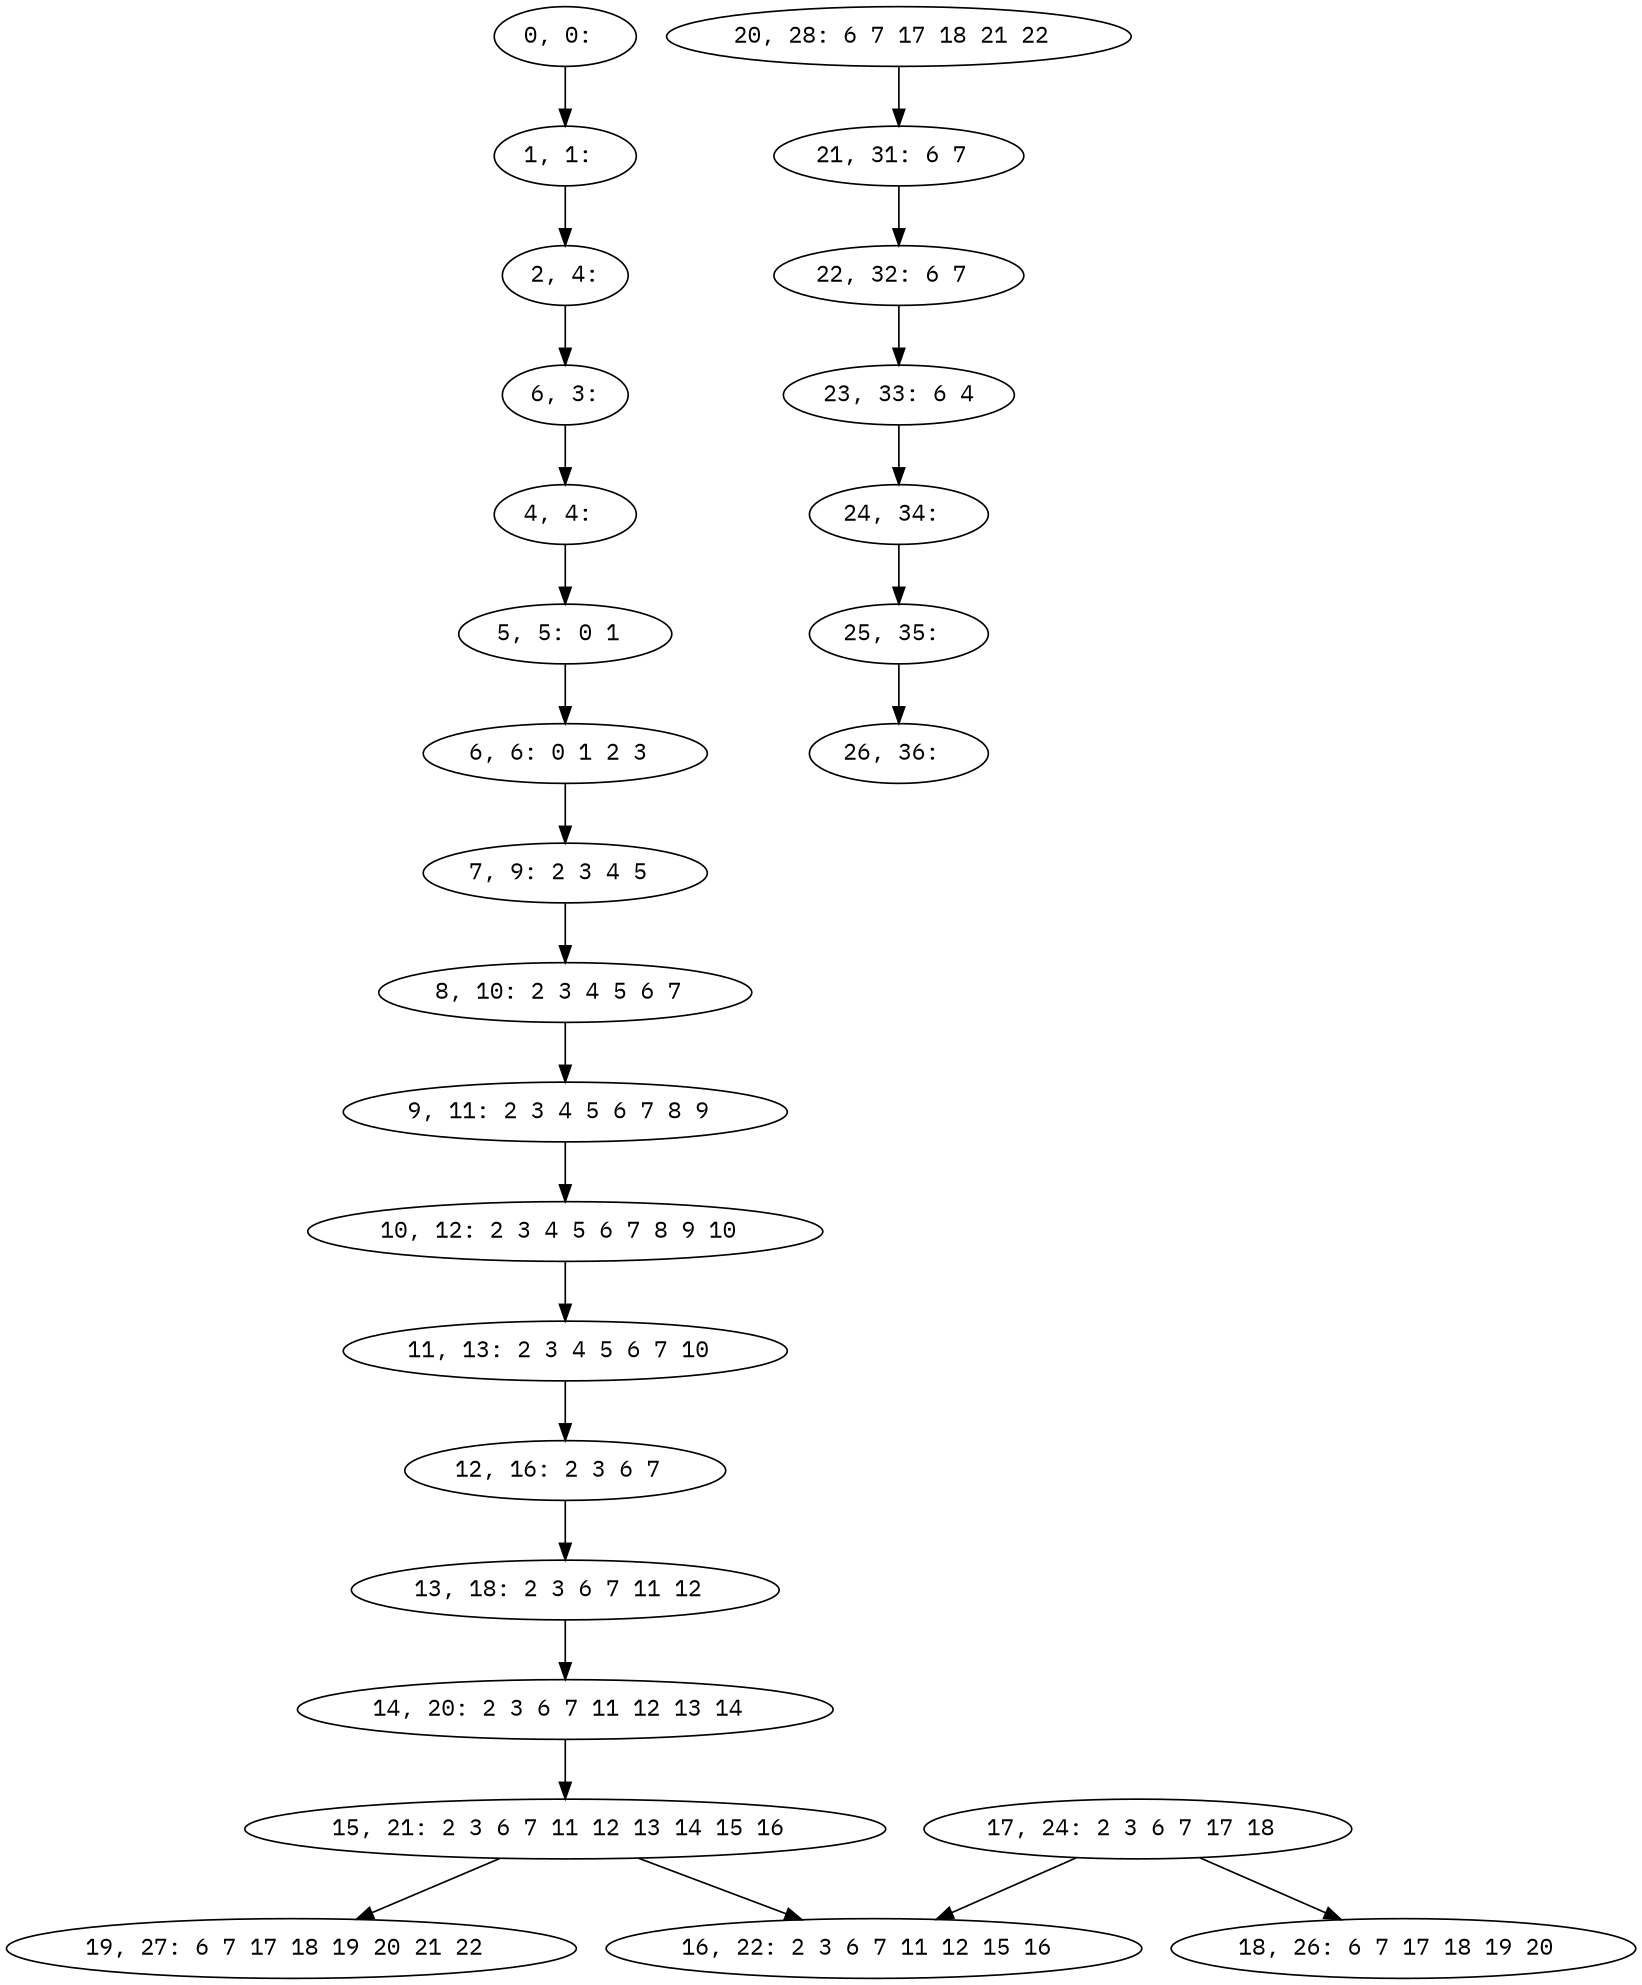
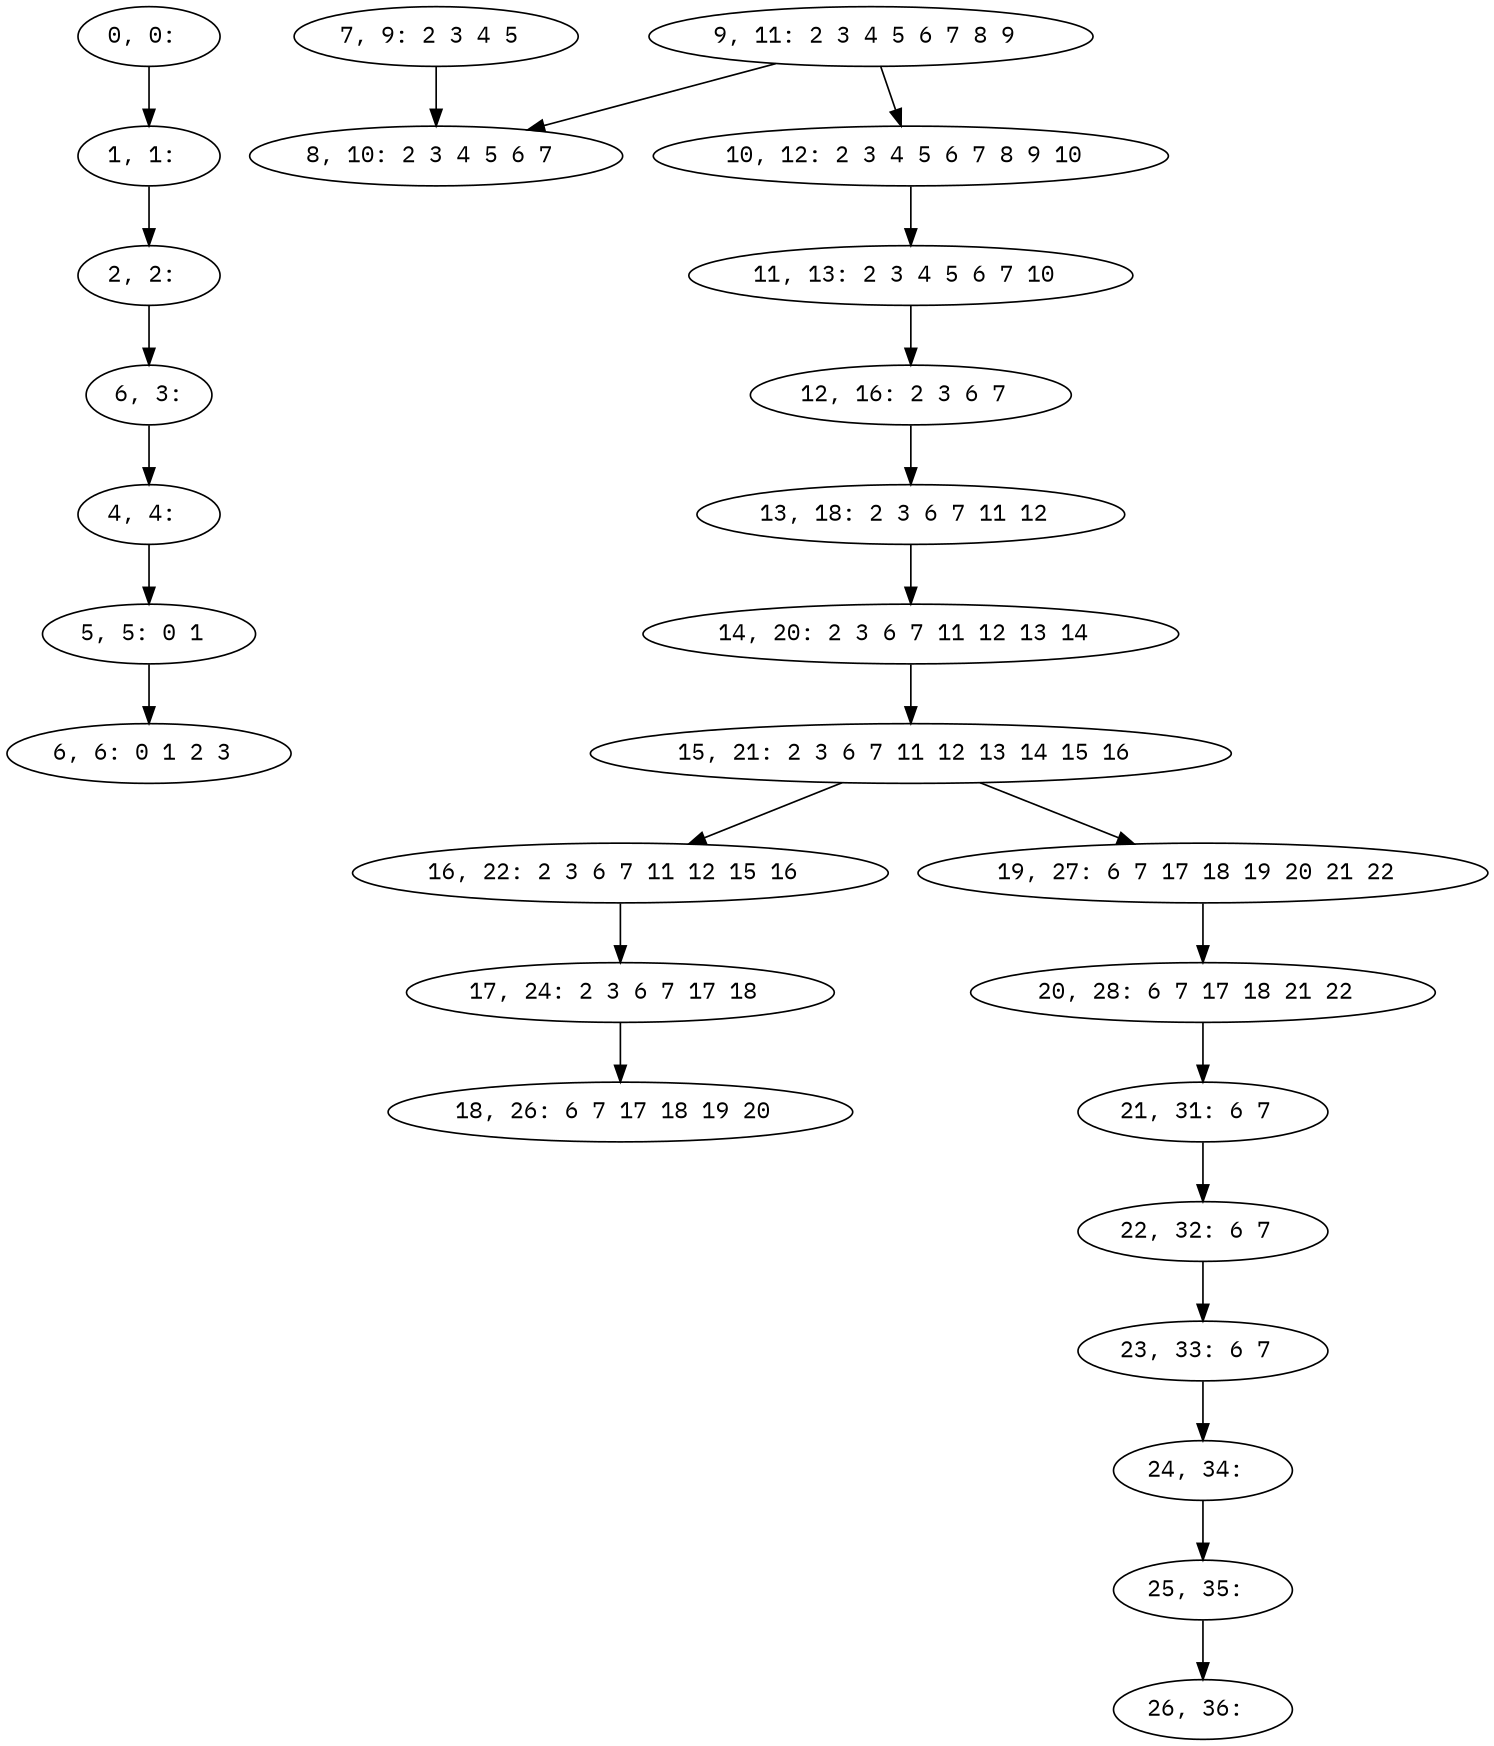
(565, 276) -> (149, 276)
(899, 395) -> (1203, 1351)
(565, 805) -> none
none -> (1203, 925)
(565, 1044) -> (660, 95)
(1014, 1885) -> (620, 925)
